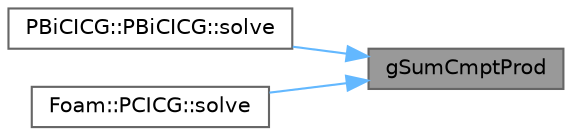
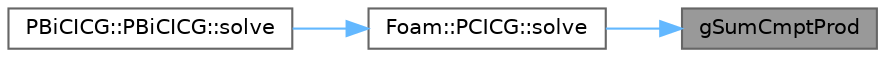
(320, 50) -> (319, 29)
